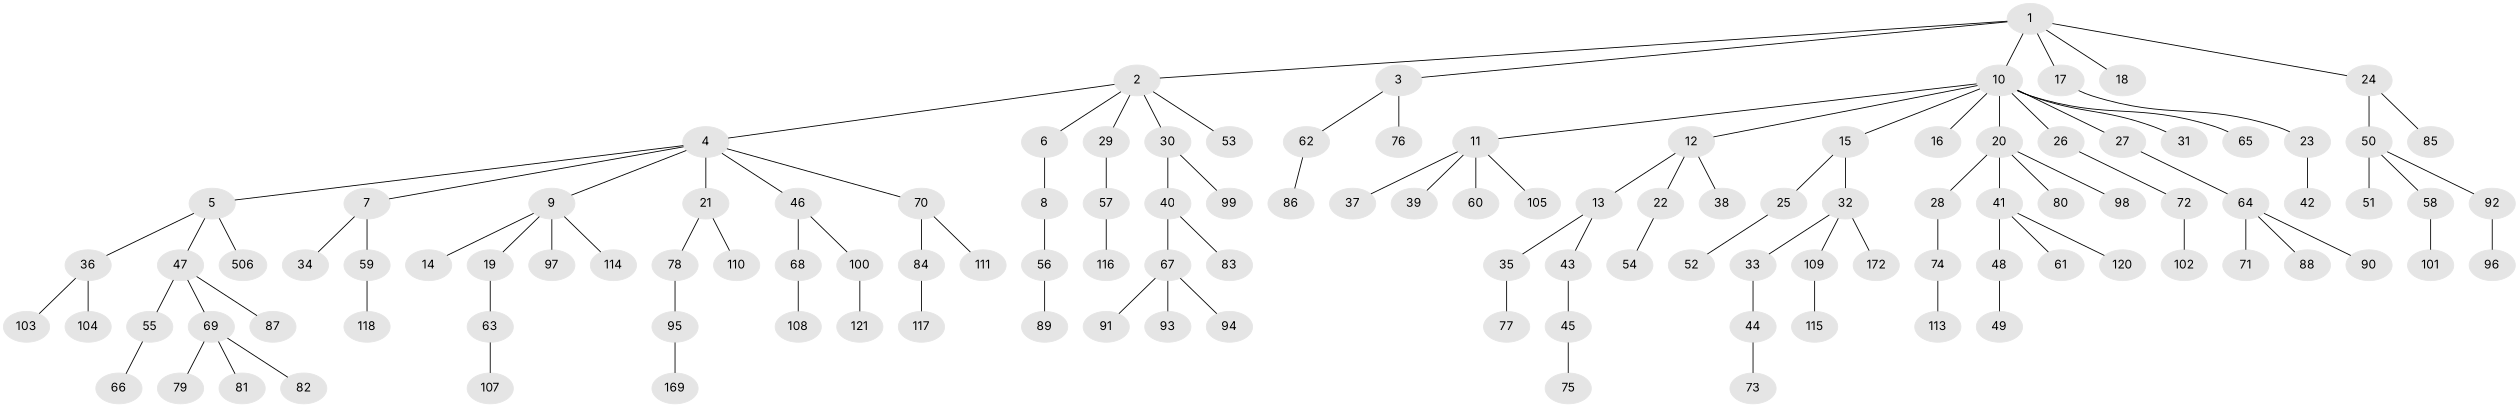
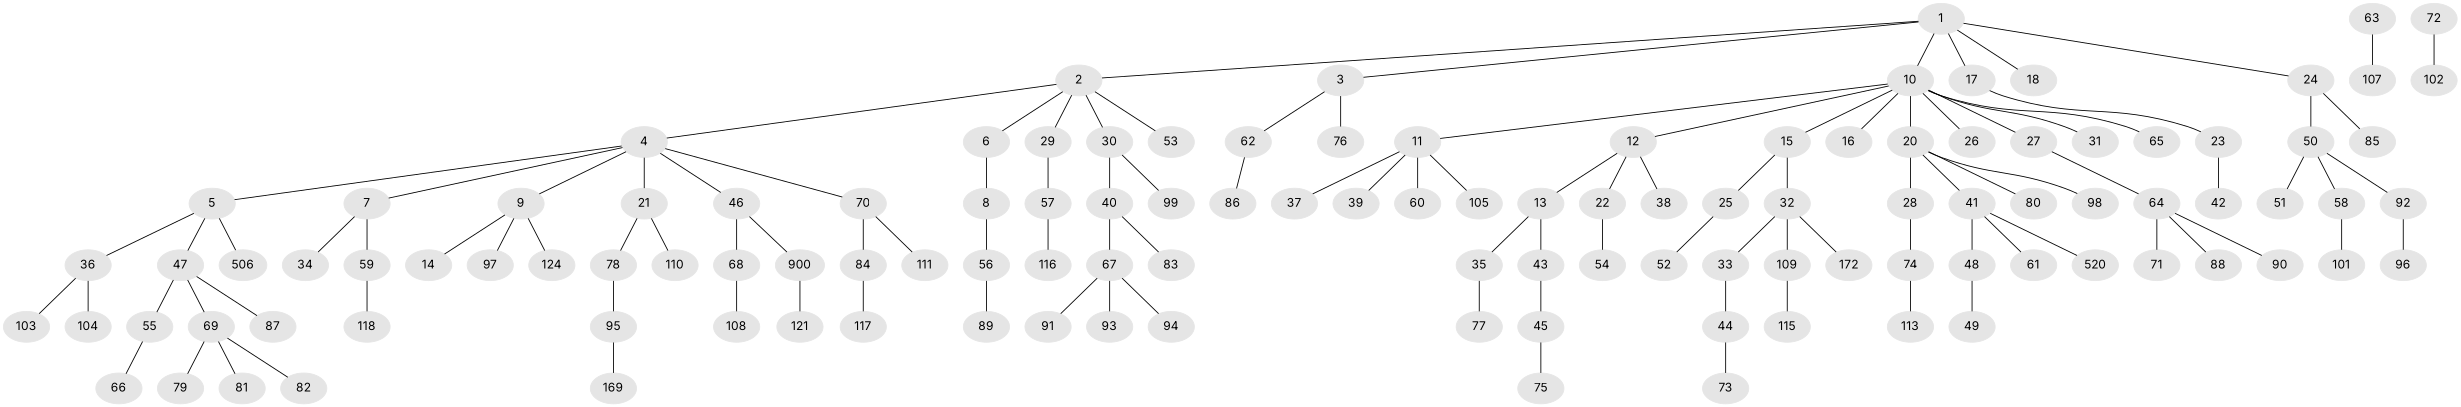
(2123, 173) -> none
(490, 265) -> none
(613, 265) -> (552, 265)
(860, 265) -> (800, 265)
(2123, 265) -> (2095, 265)
